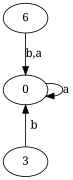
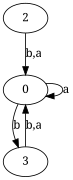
(26, 18) -> (26, 18)
none -> (13, 122)
(34, 126) -> (34, 126)
